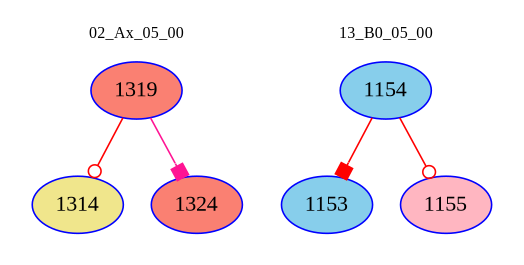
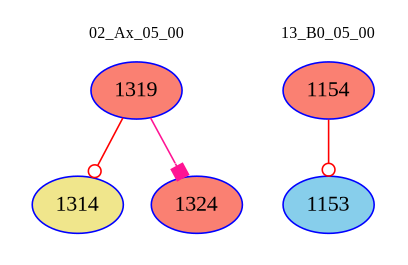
(386, 90) -> (329, 90)
(360, 140) -> (329, 141)
(446, 205) -> none
